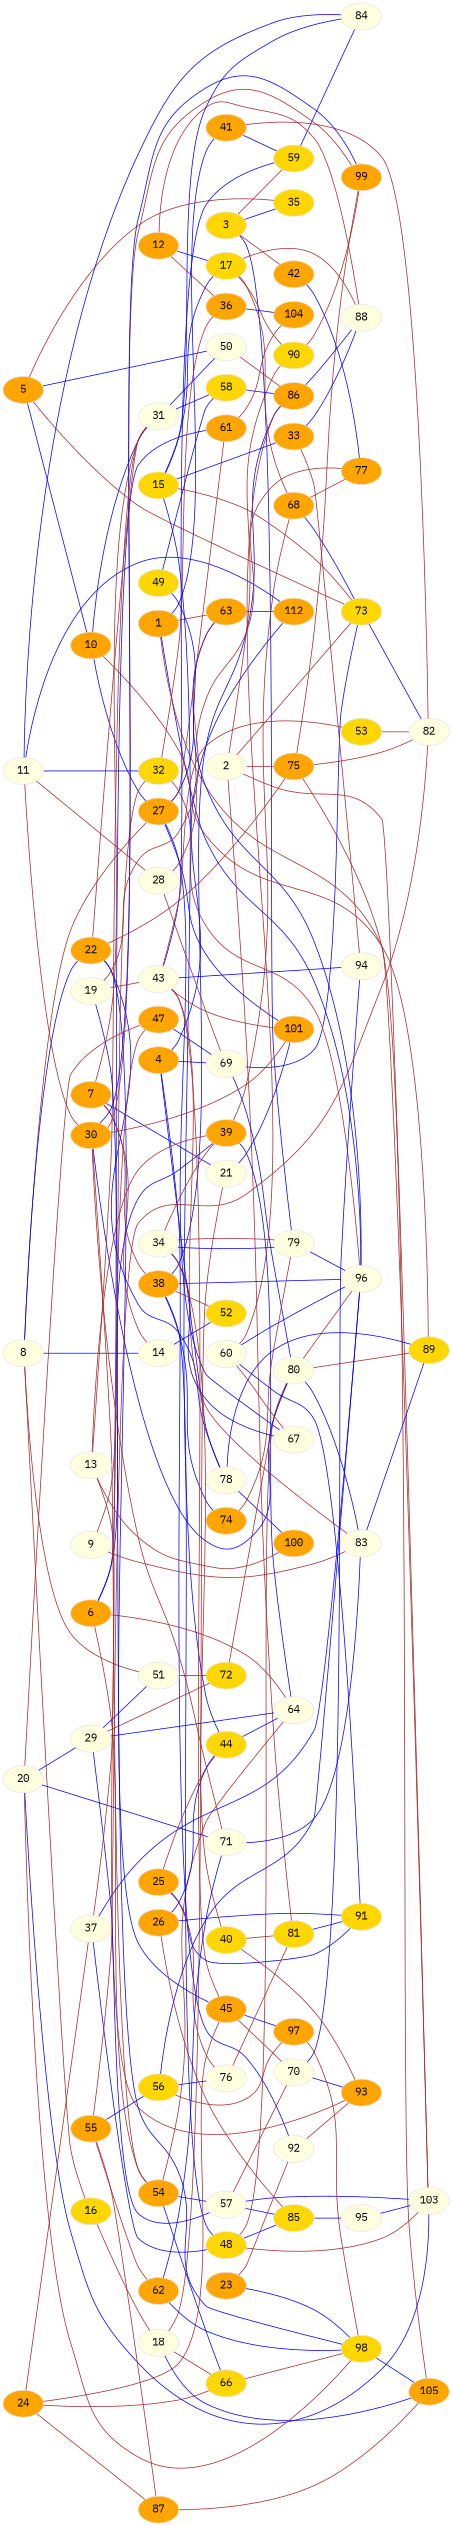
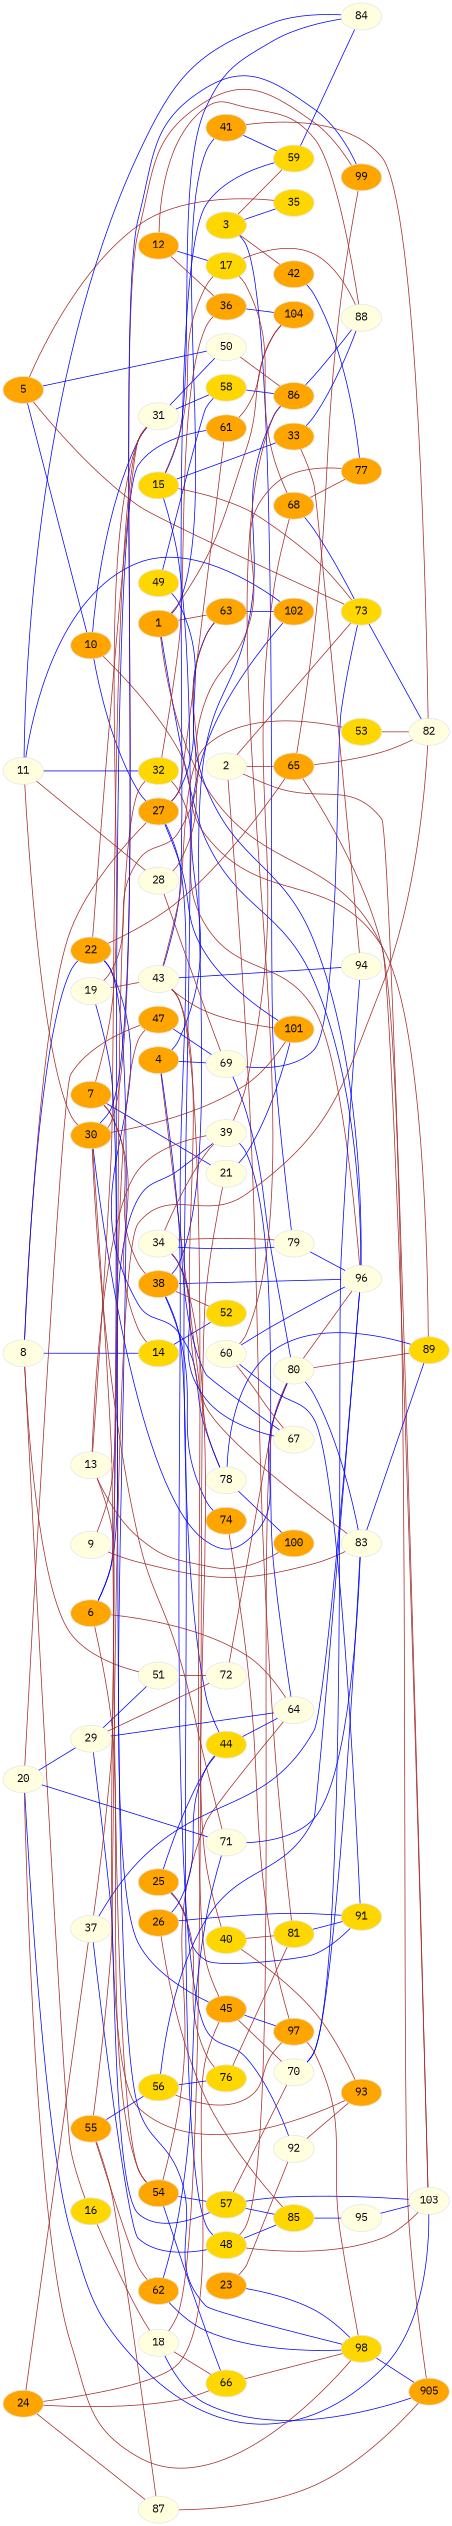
(294, 355) -> none
(188, 374) -> (188, 374)
none -> (238, 473)
(294, 612) -> (294, 612)
(294, 766) -> (294, 766)
(226, 1133) -> (226, 1133)
(185, 1272) -> (185, 1272)
(275, 1340) -> (256, 1777)
(159, 1353) -> (159, 1353)
(226, 1676) -> (226, 1676)
(190, 1799) -> (190, 1799)
(226, 2078) -> (226, 2078)
(332, 2084) -> (344, 1812)
(226, 2205) -> (226, 2205)
(429, 2392) -> (429, 2392)
(159, 2510) -> (159, 2510)
